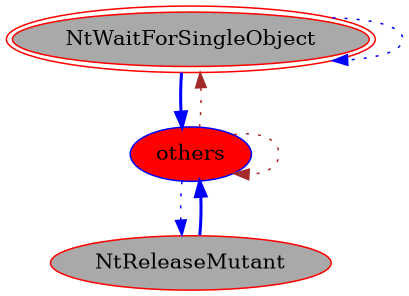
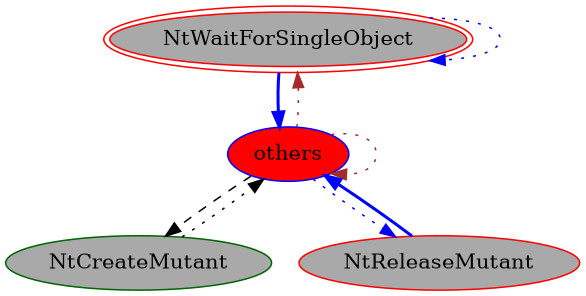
none -> (139, 263)
